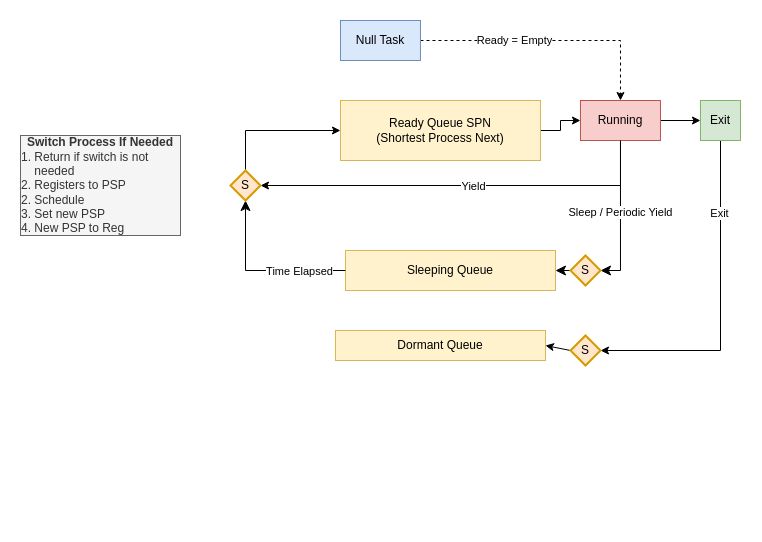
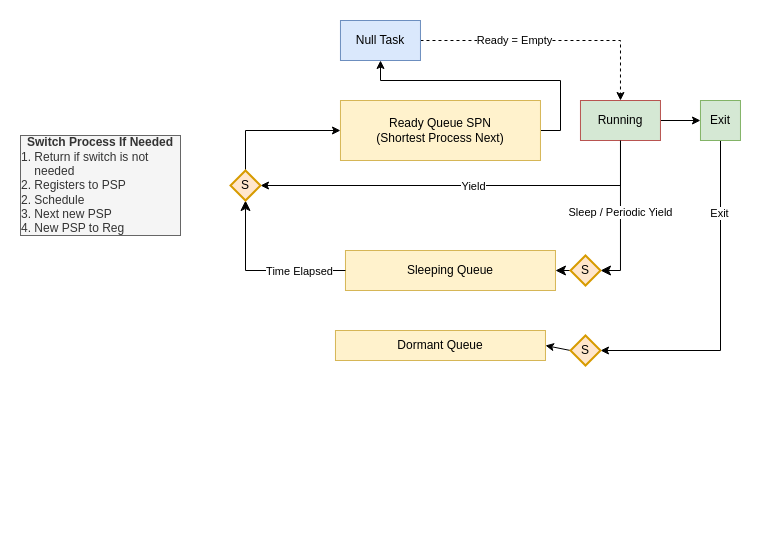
(566, 121) -> (486, 81)
(620, 121) -> (620, 121)
(101, 186) -> (101, 186)
